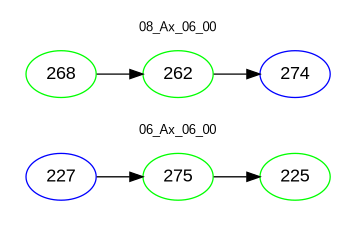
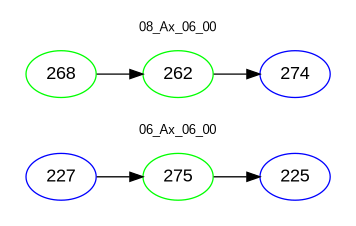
(295, 177) -> (295, 177)
